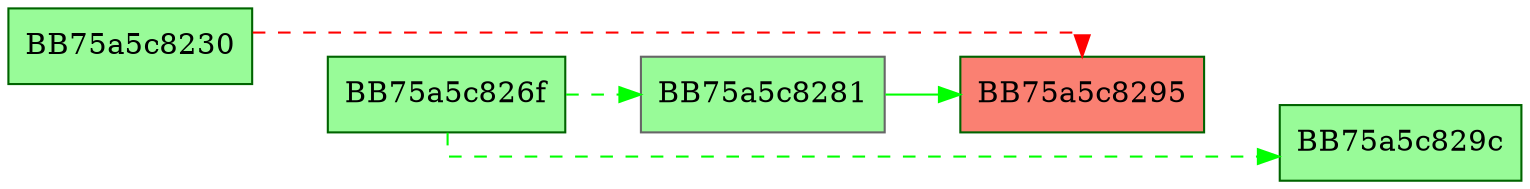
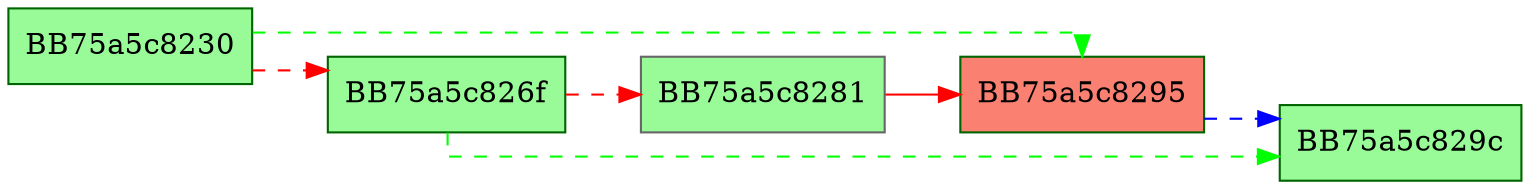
(669, 33) -> (669, 33)
none -> (280, 70)
(593, 95) -> (593, 95)
(912, 95) -> (912, 95)
none -> (1231, 119)
